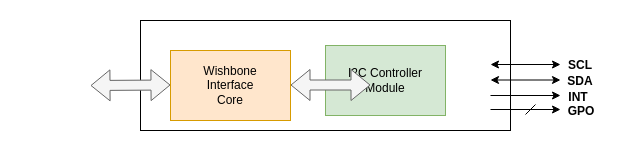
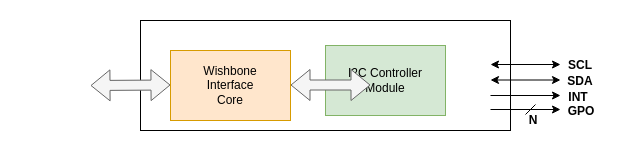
none -> (534, 121)
